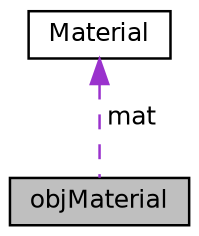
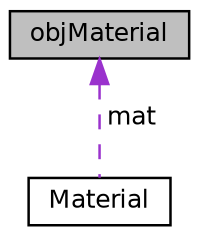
(100, 131) -> (100, 131)
